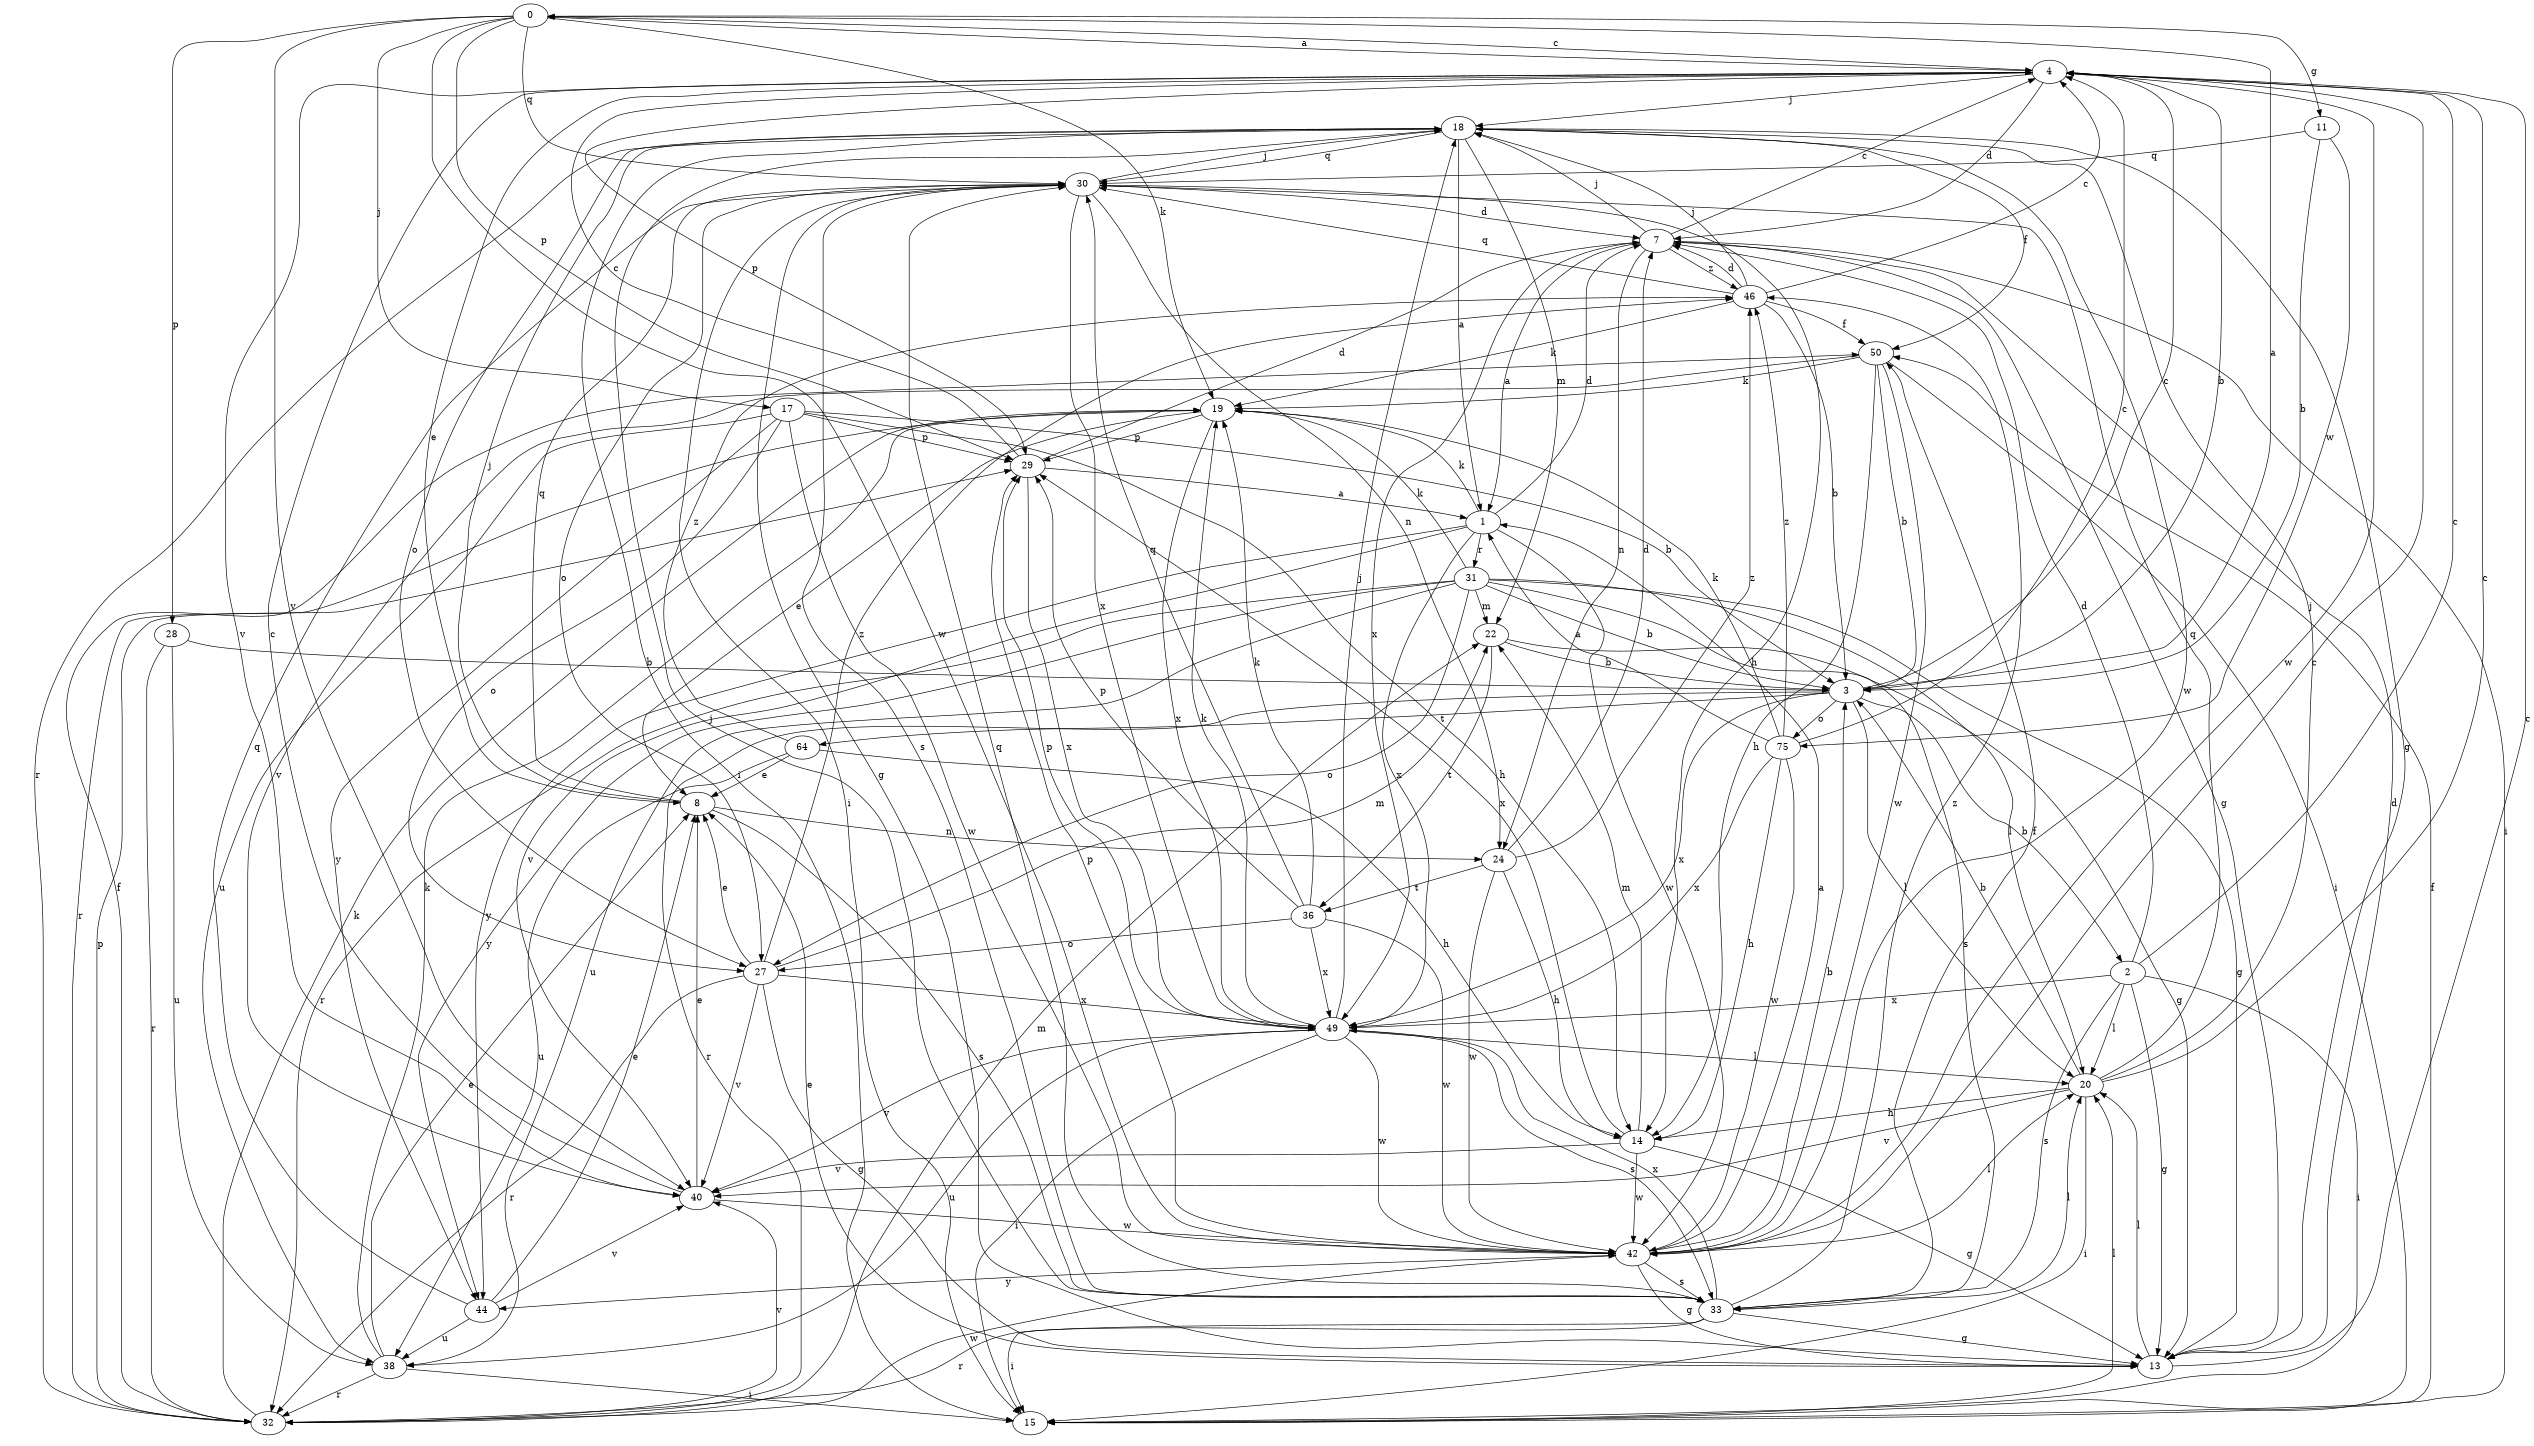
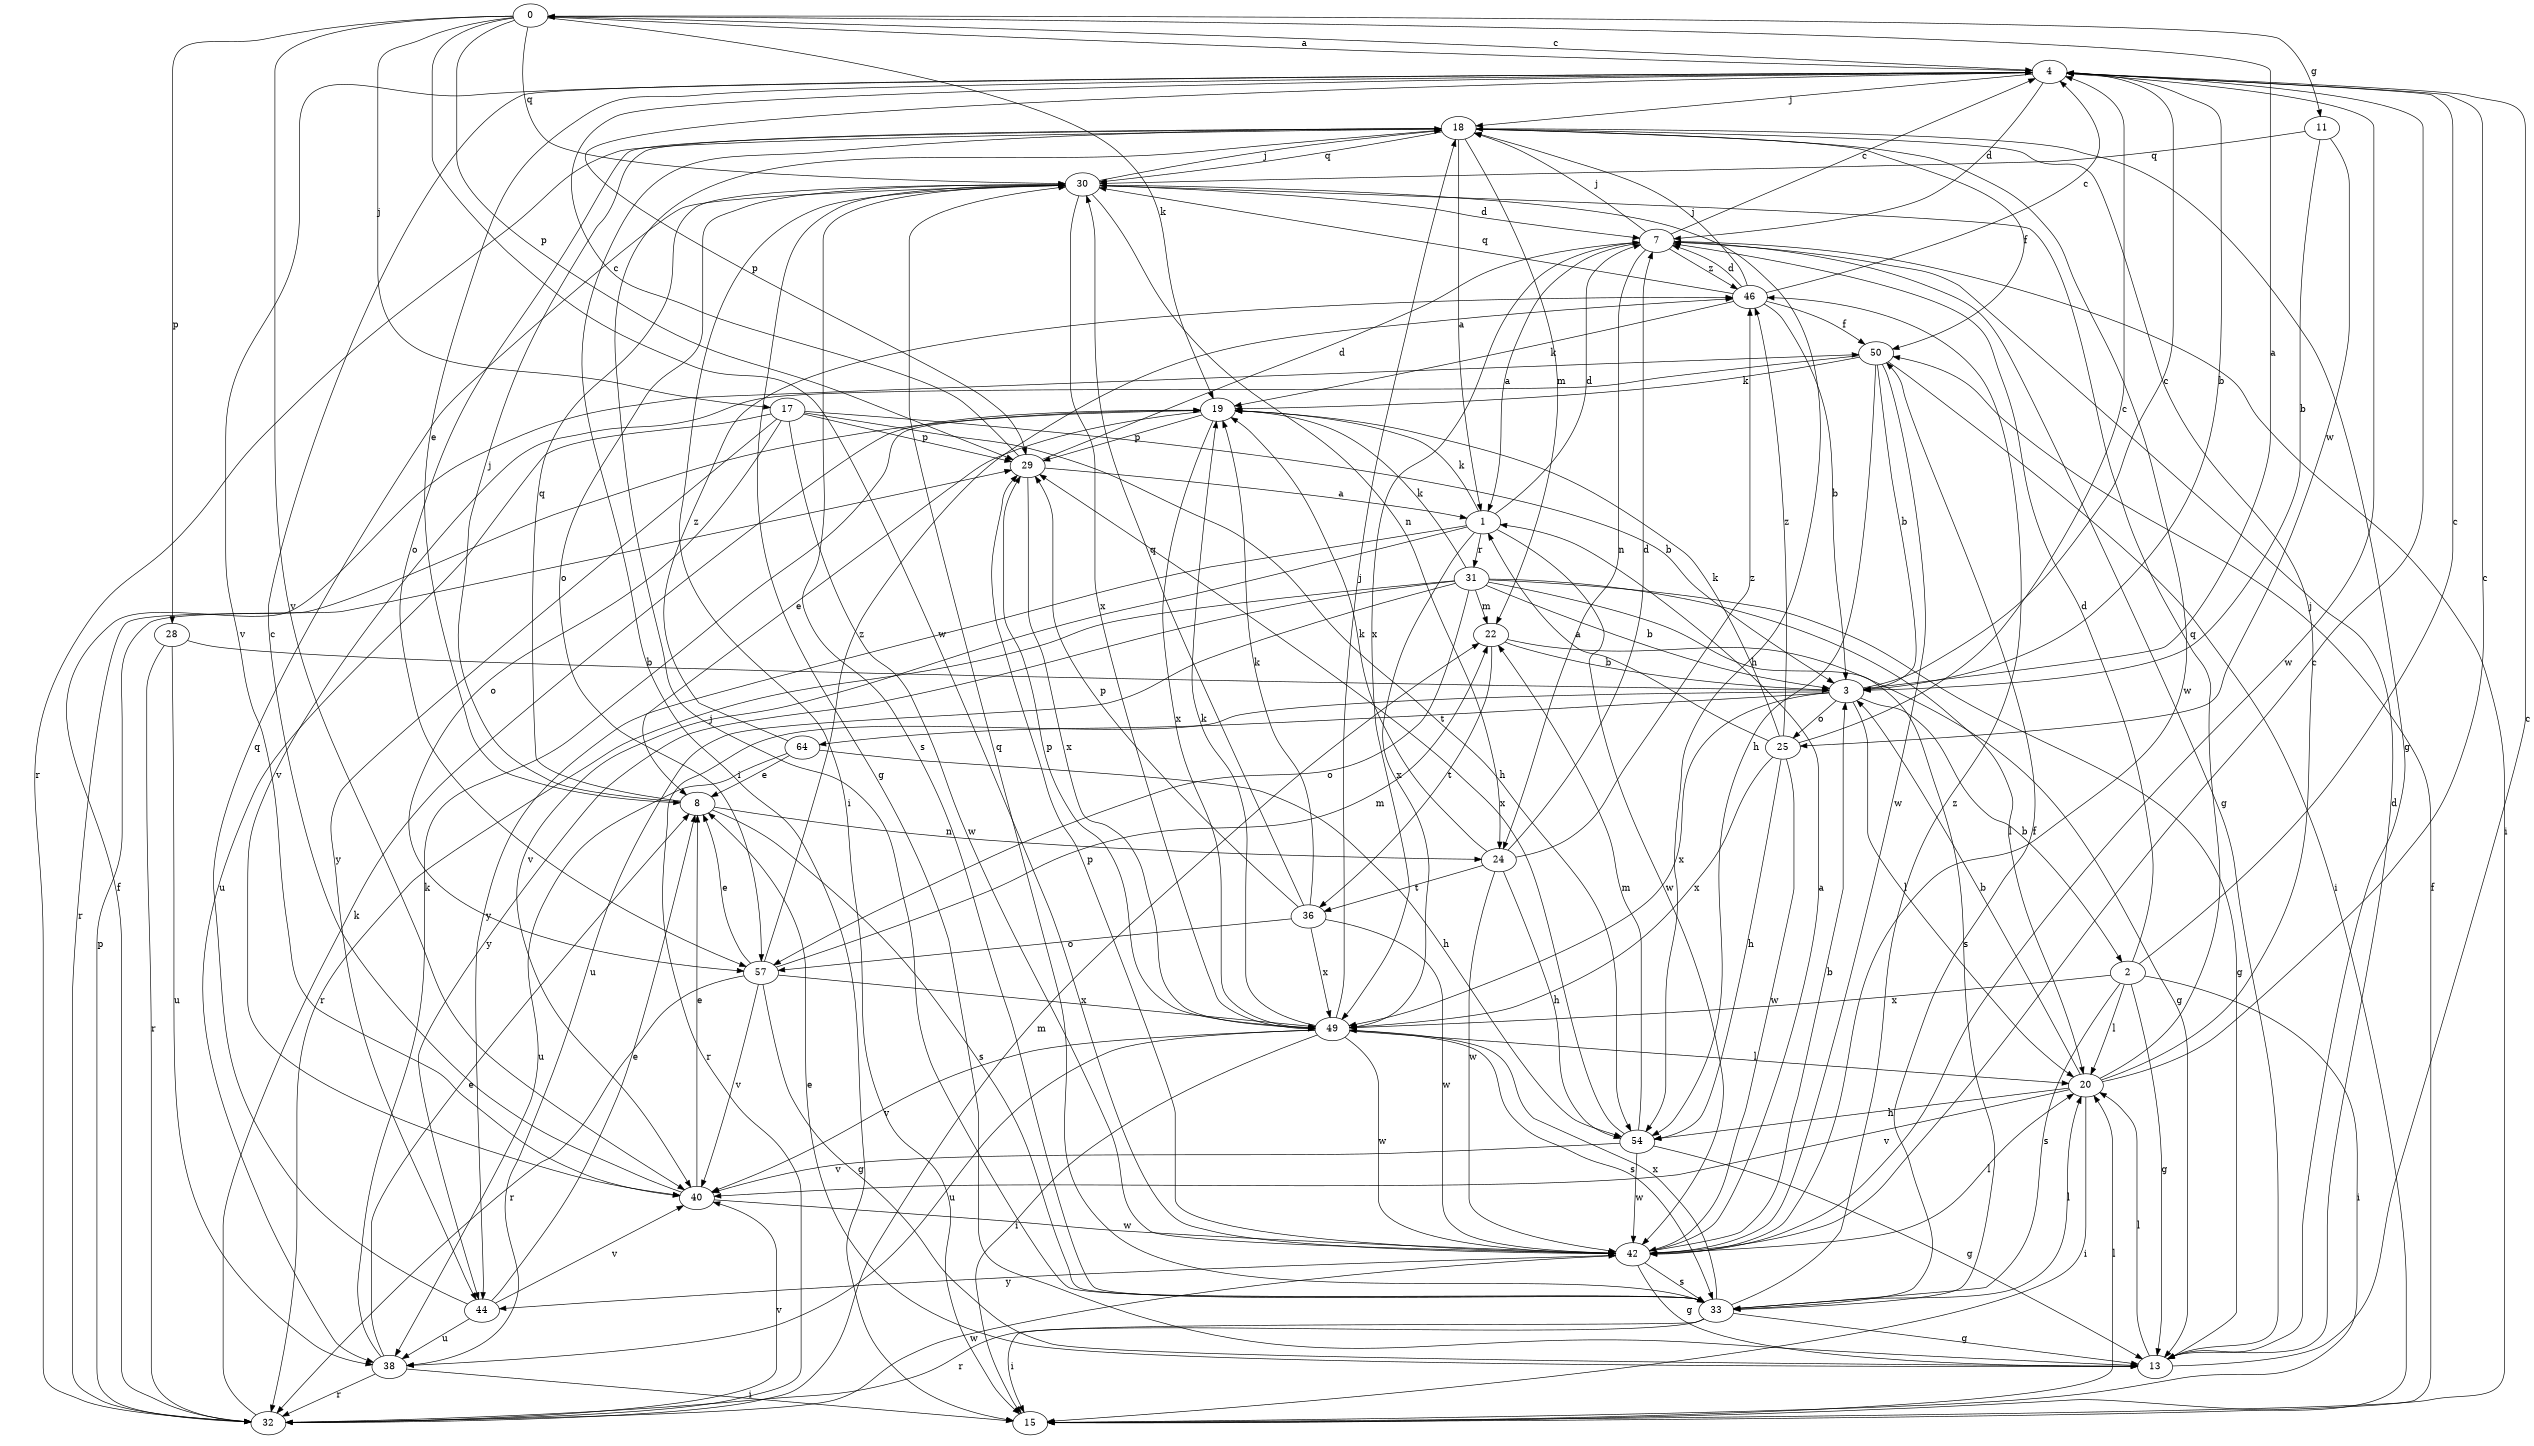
none -> (1358, 639)
(1783, 748) -> (1783, 748)
(761, 973) -> (761, 973)
(1637, 1142) -> (1637, 1142)
